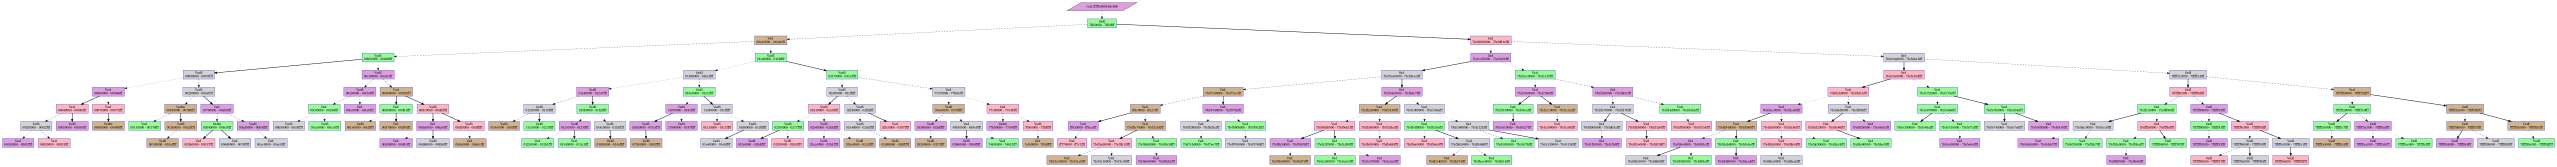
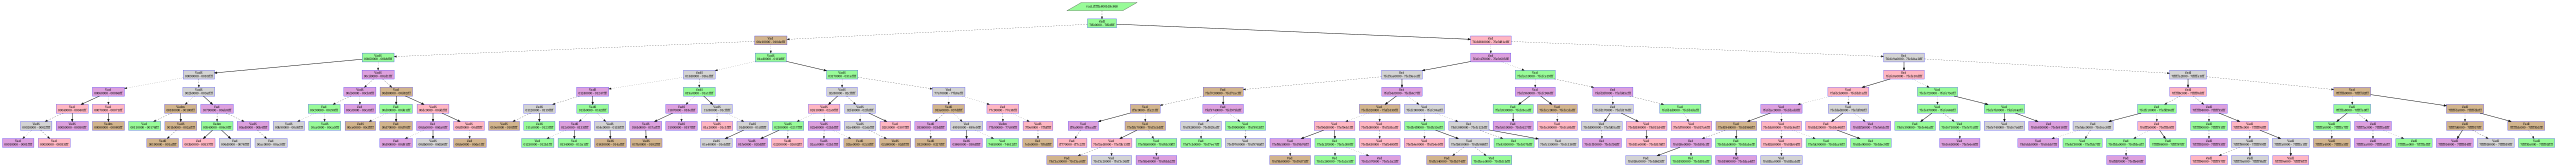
(1102, 7) -> (1102, 7)
